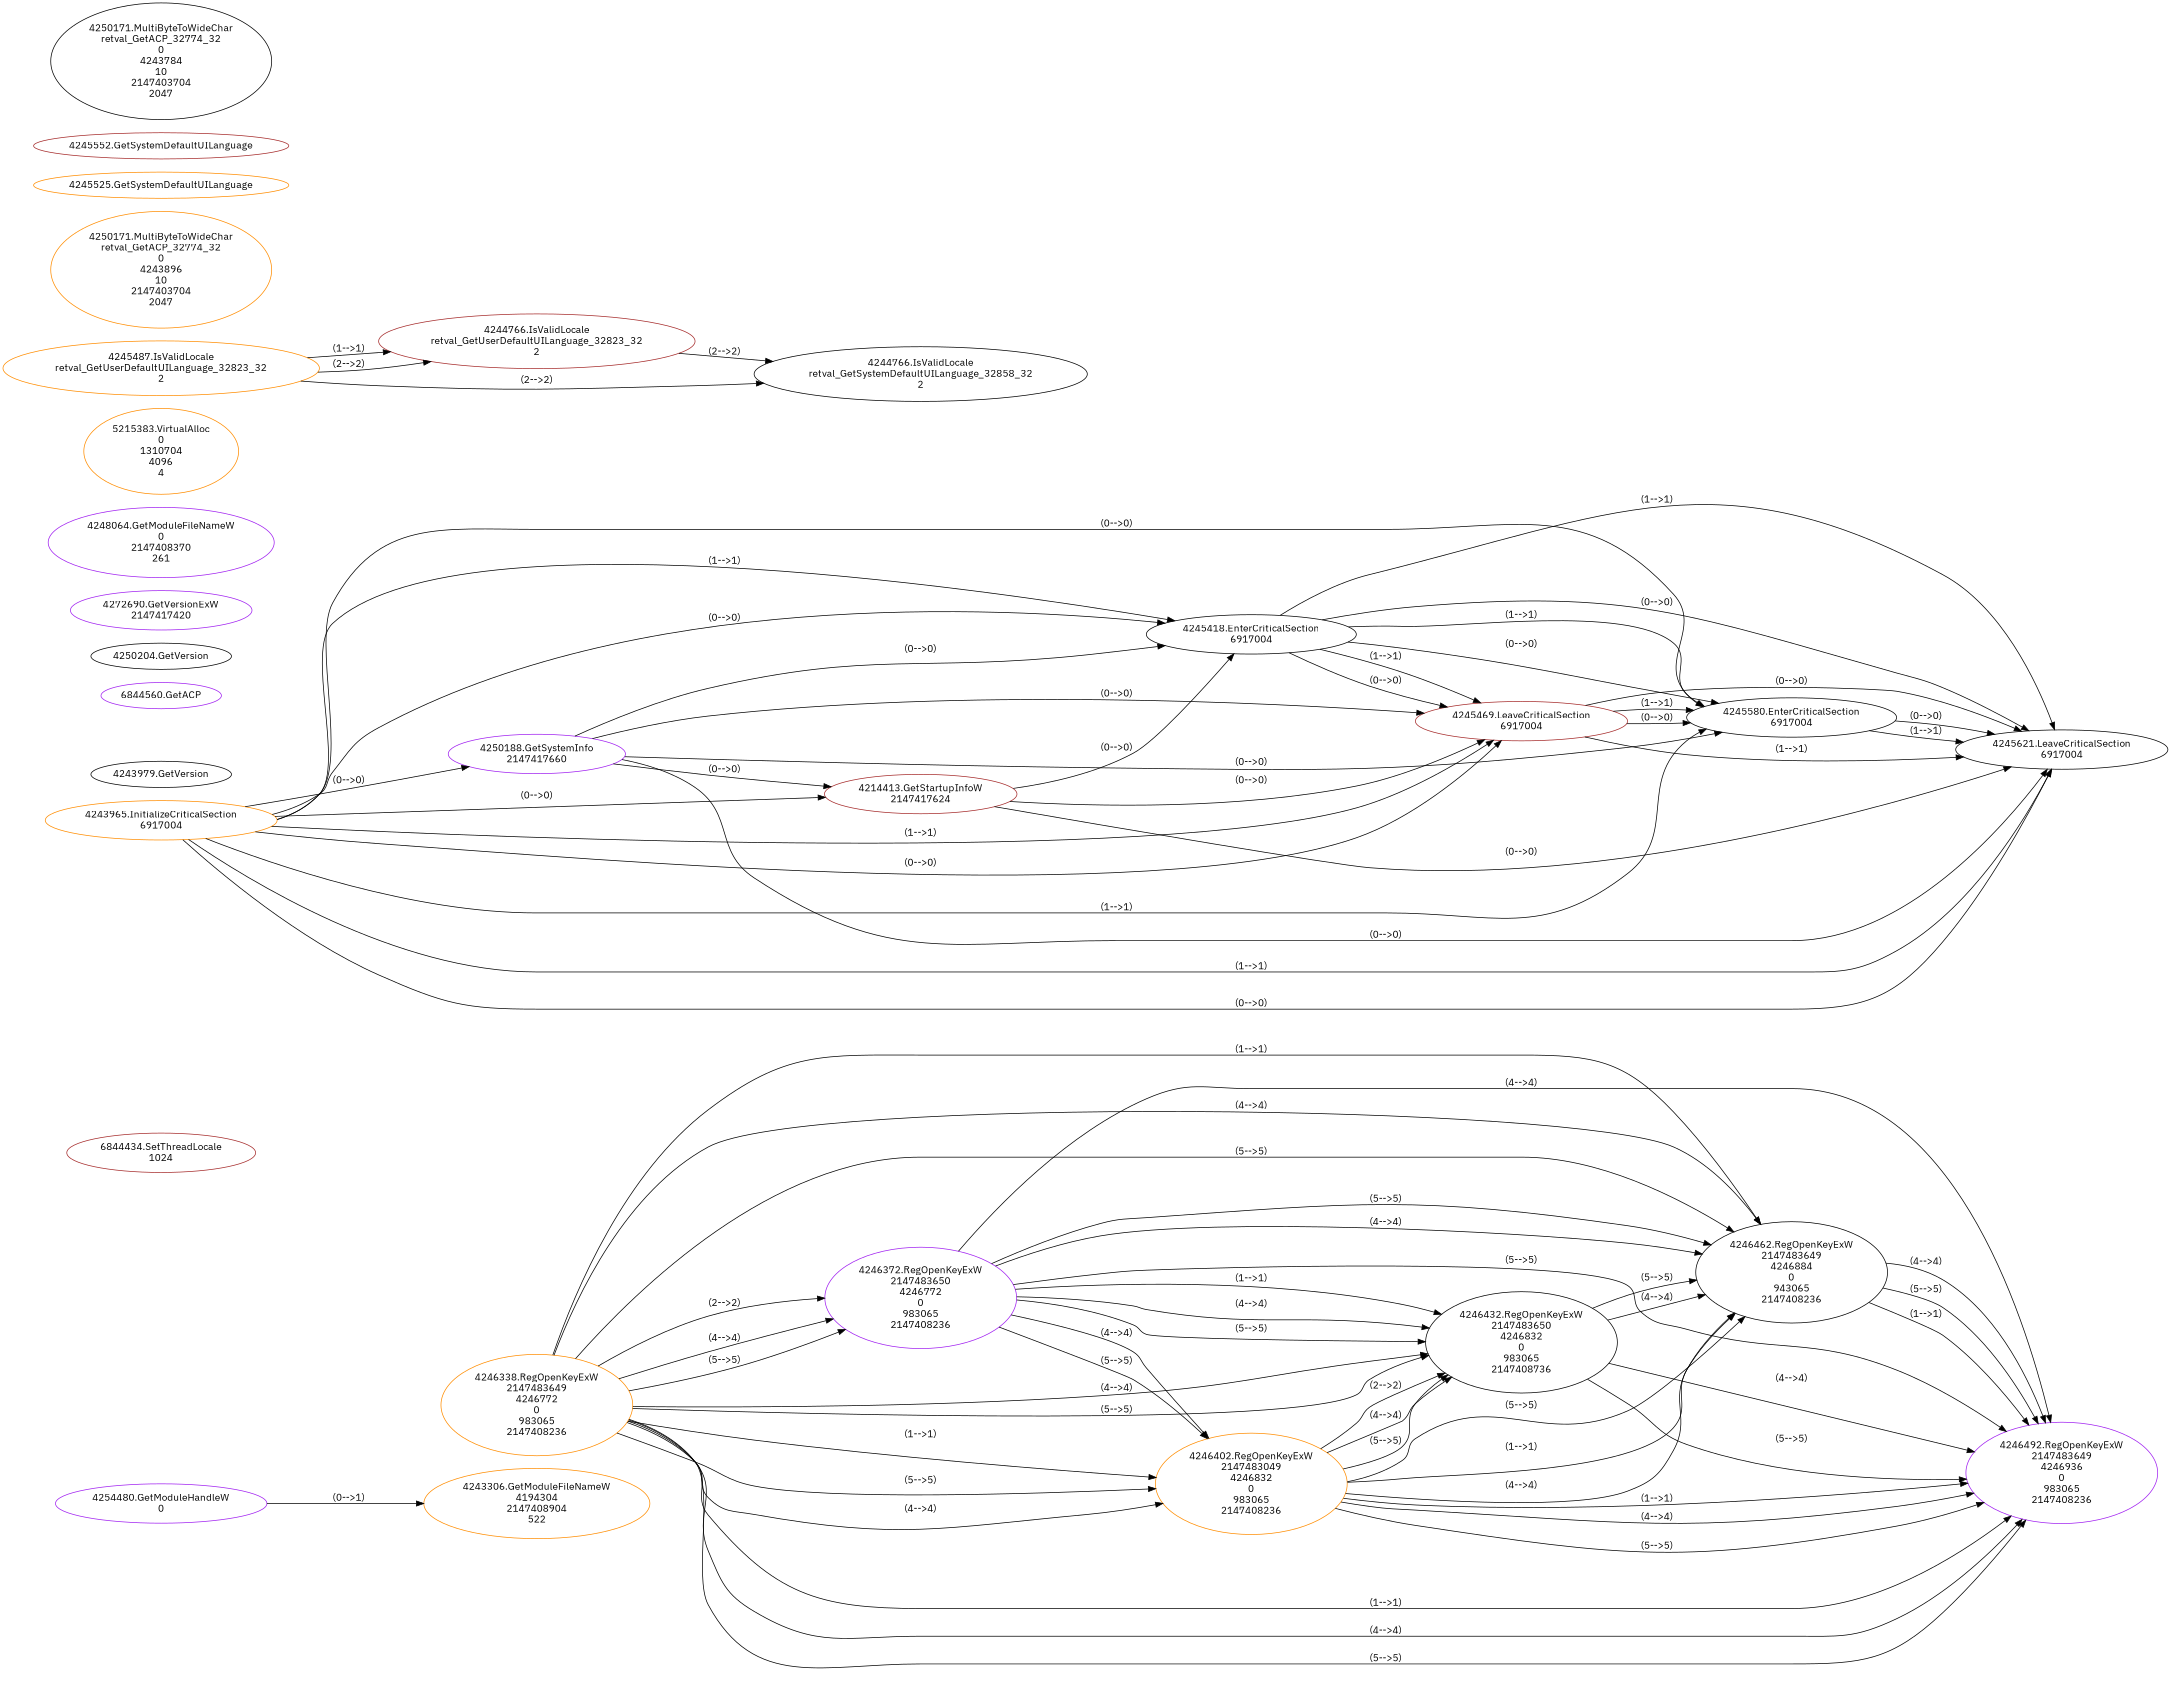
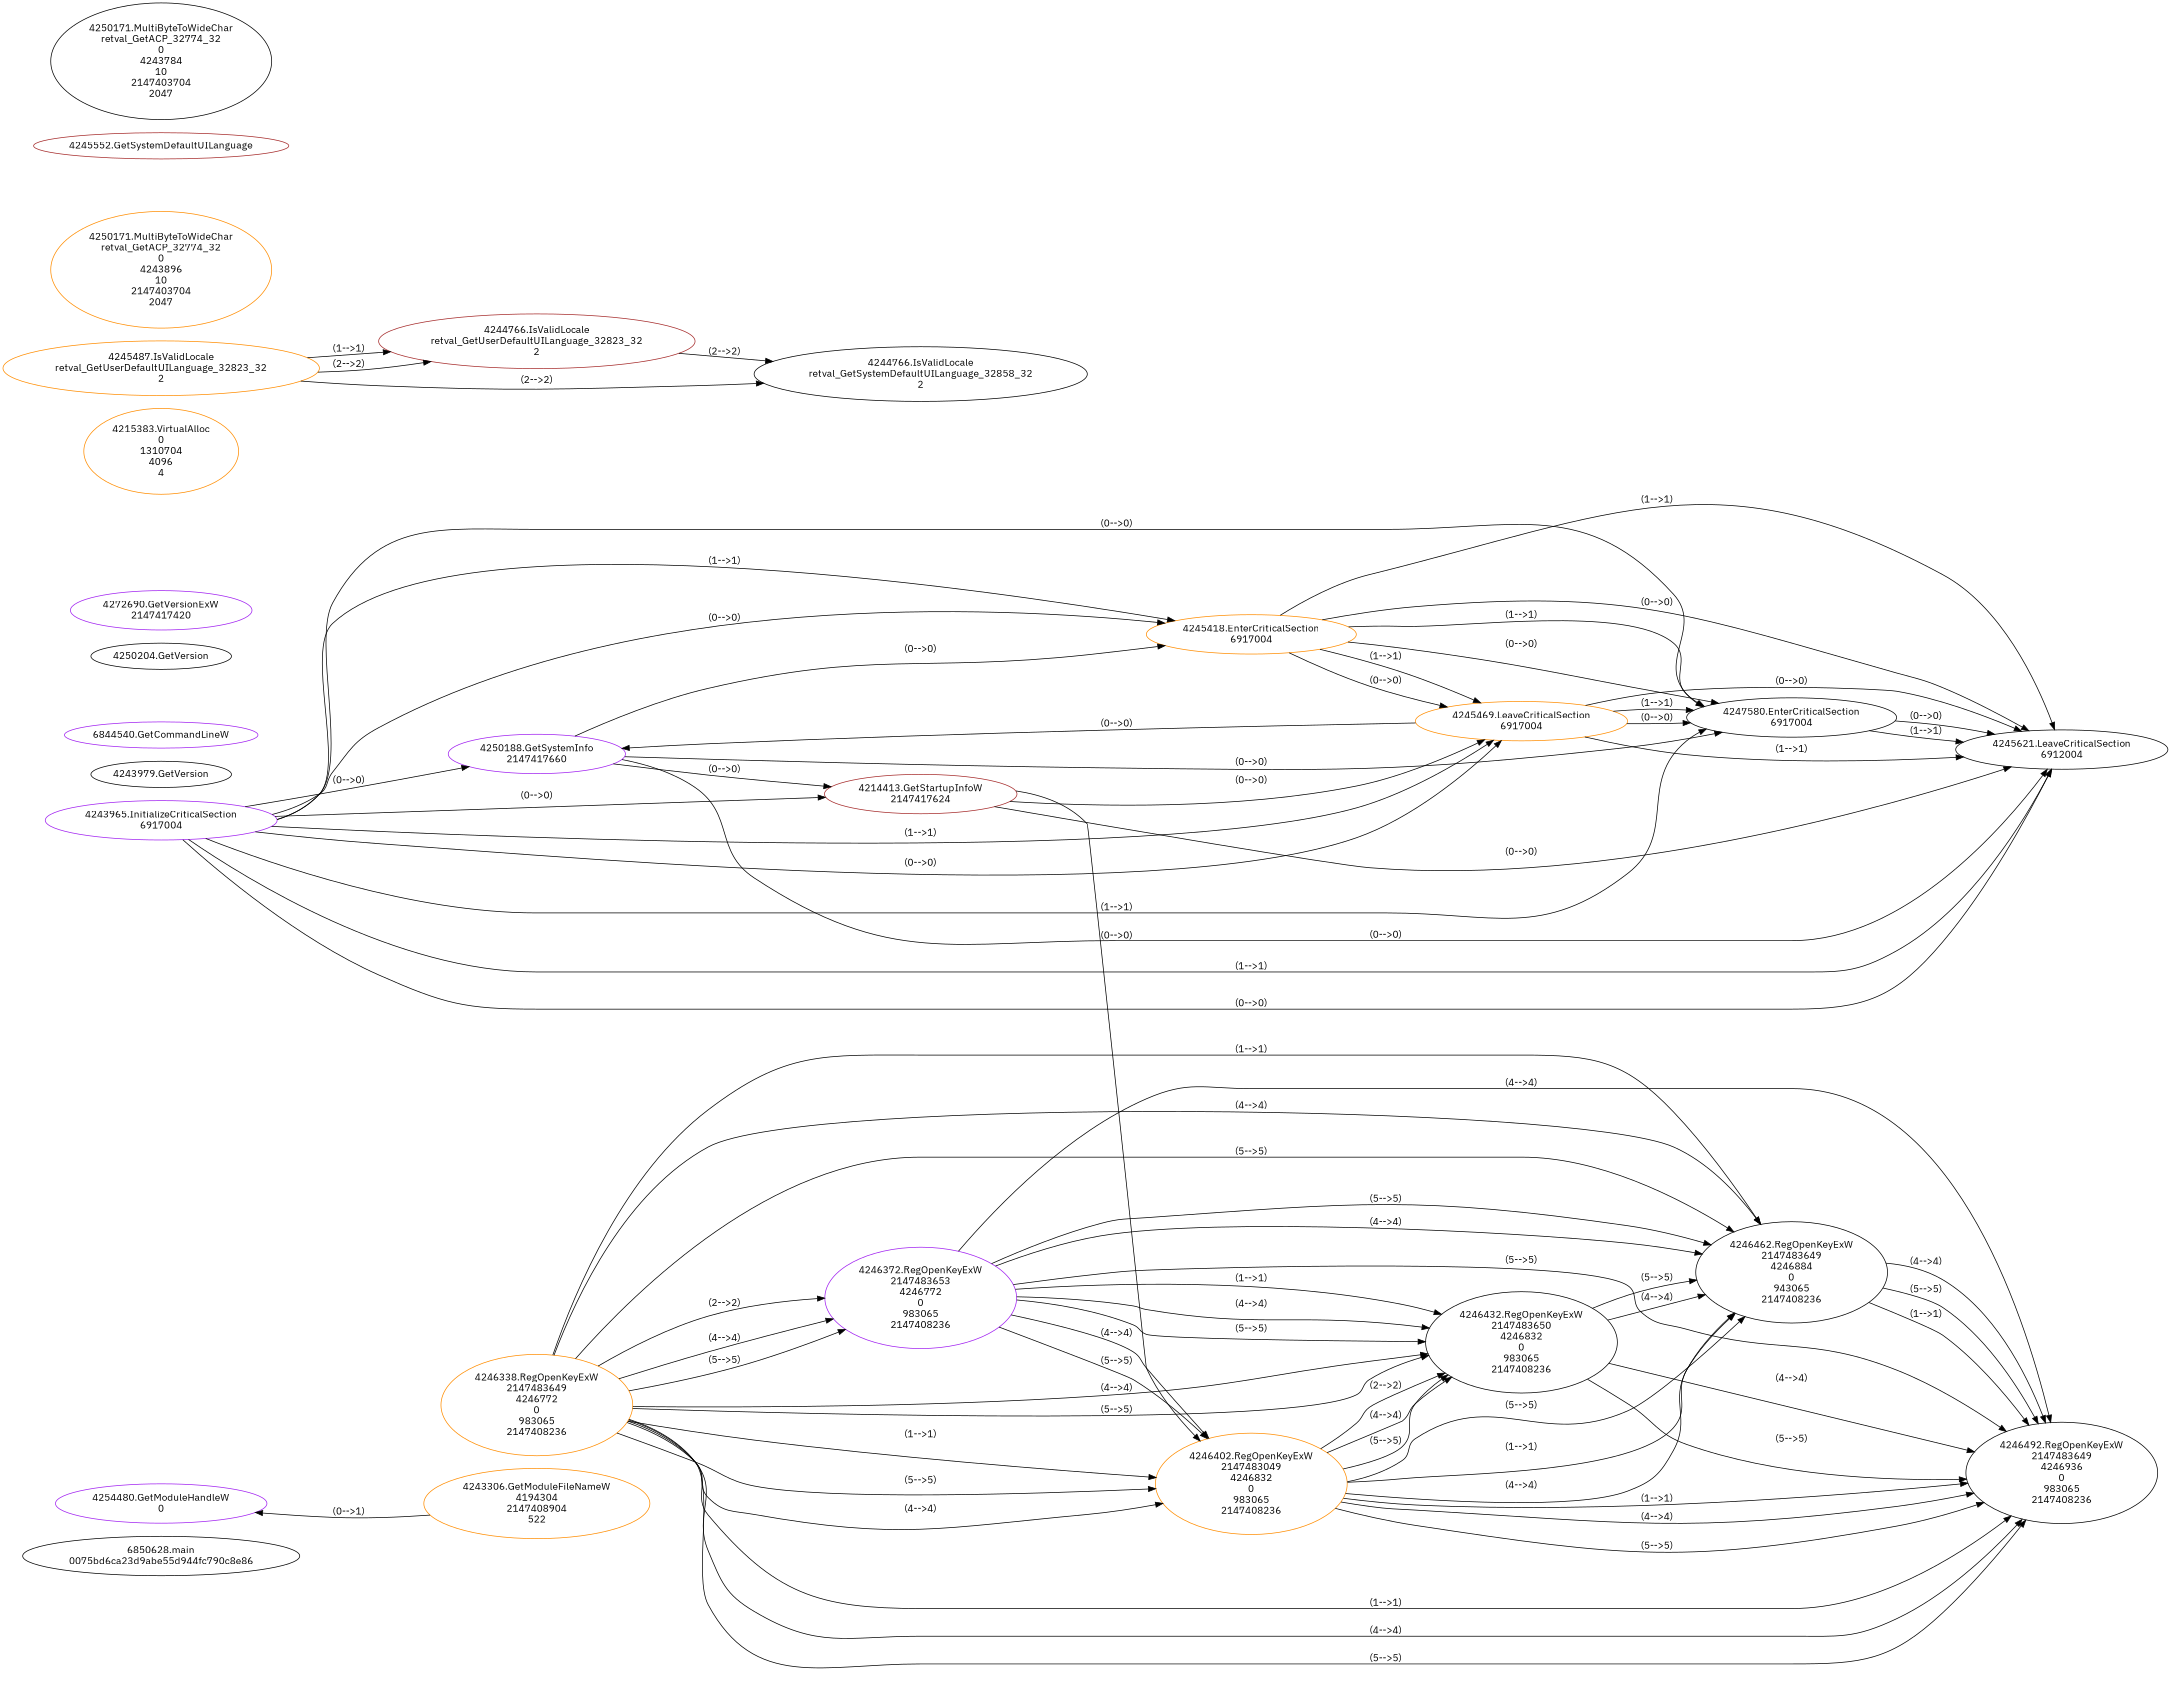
(161, 185) -> none
(161, 451) -> (161, 451)
(161, 543) -> none
(1251, 634) -> (1251, 634)
(161, 696) -> none
(1003, 700) -> (1022, 732)
(1792, 718) -> (1792, 718)
(1521, 721) -> (1521, 721)
none -> (161, 735)
(2062, 750) -> (2062, 750)
(1137, 751) -> (1117, 1098)
(161, 820) -> (161, 820)
(161, 1153) -> none
(921, 1298) -> (921, 1298)
(1521, 1342) -> (1521, 1342)
(2062, 1473) -> (2062, 1473)
(342, 1503) -> (346, 1518)
none -> (161, 1556)
